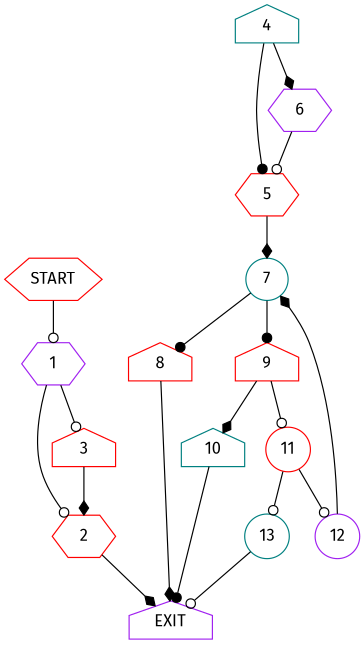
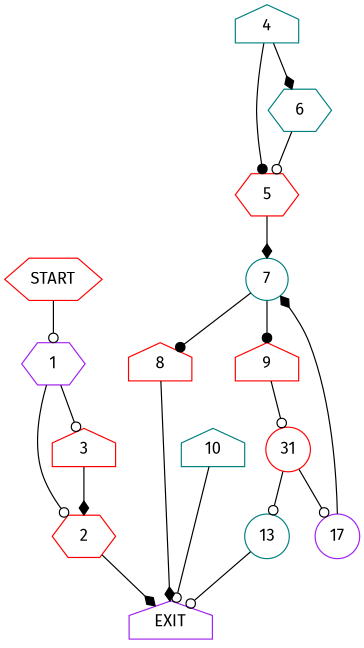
(300, 110) -> (300, 110)
(244, 401) -> none
(288, 449) -> (288, 449)
(193, 530) -> (193, 530)
(337, 536) -> (337, 536)
